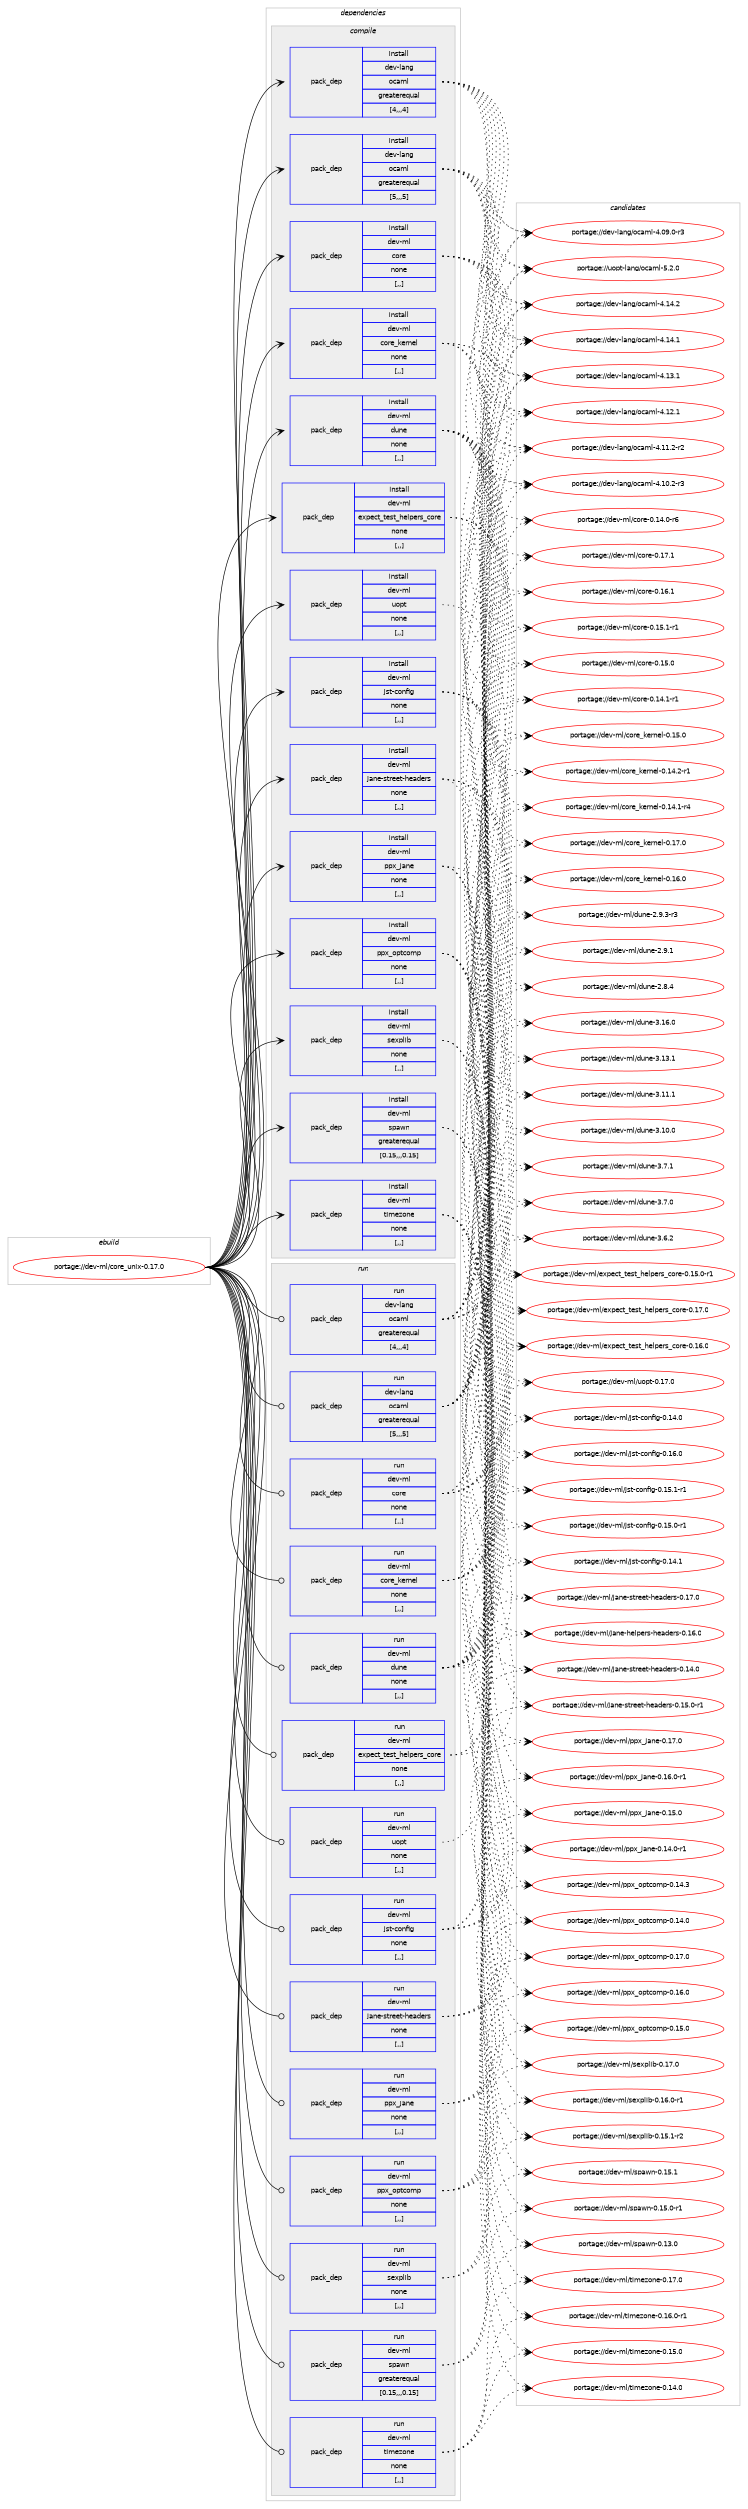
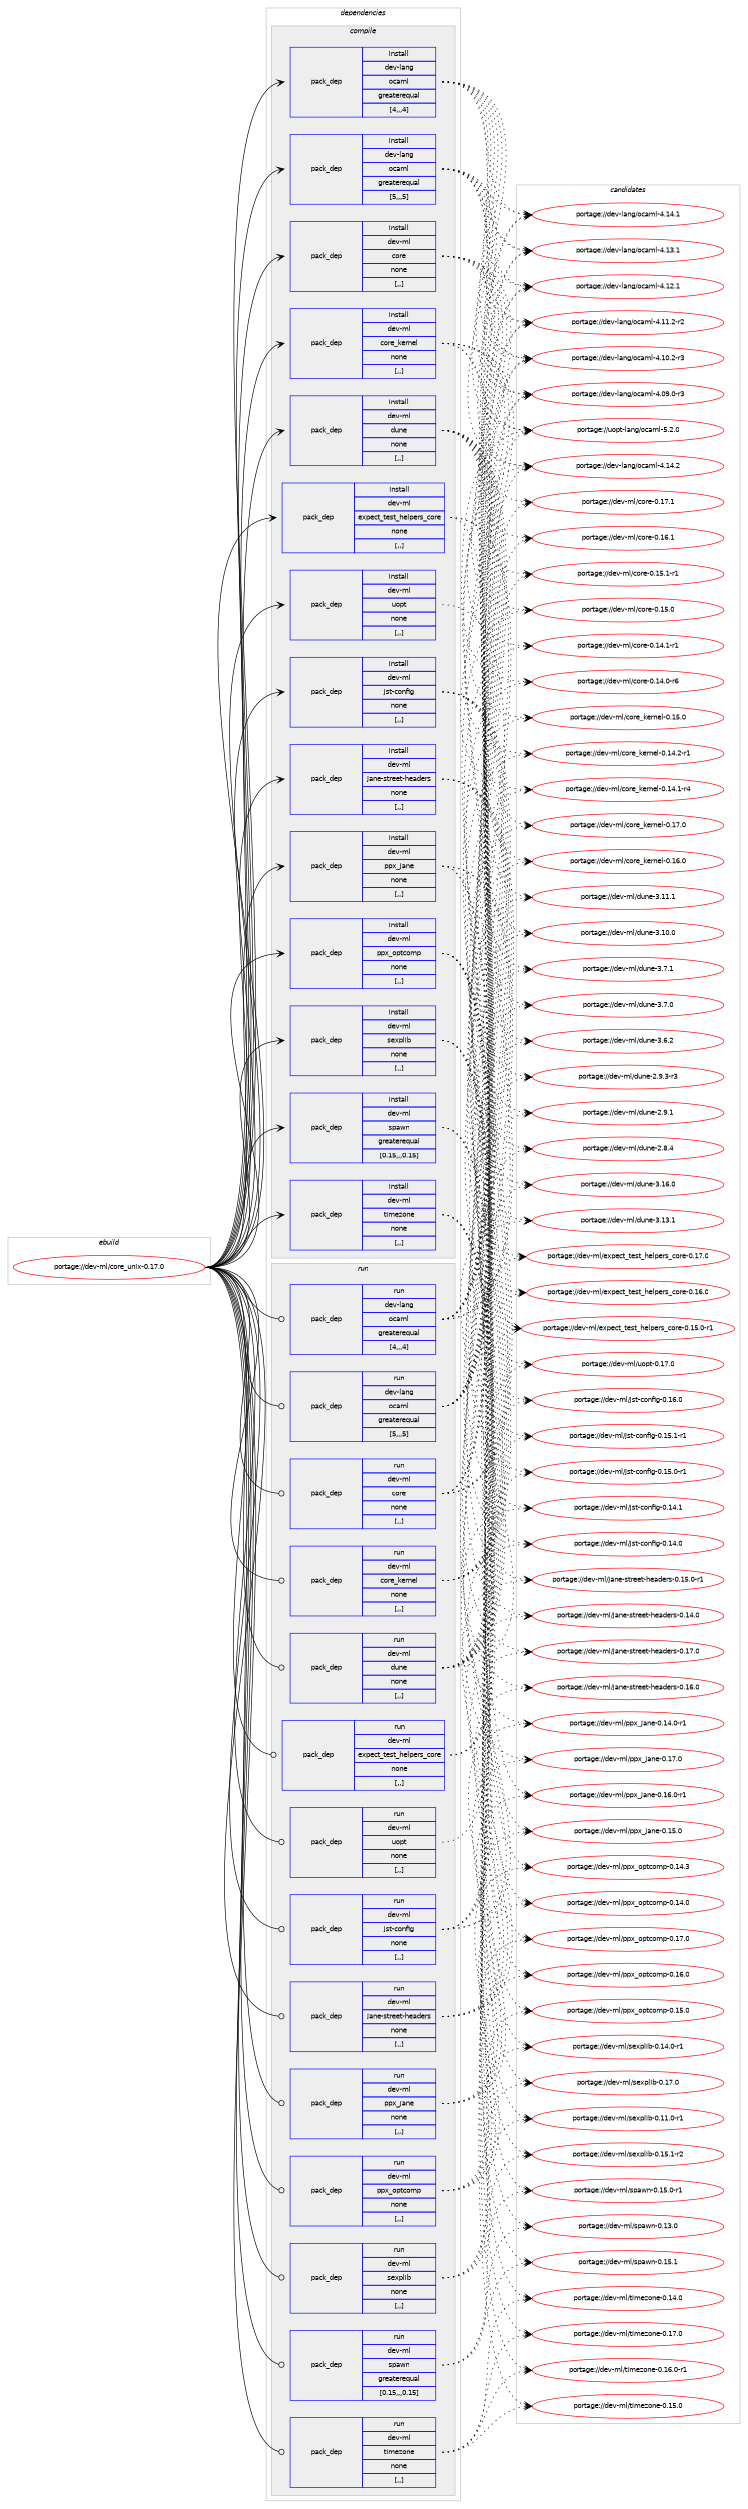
(628, 1634) -> (628, 1688)
none -> (628, 2047)
(628, 2101) -> (628, 2119)
